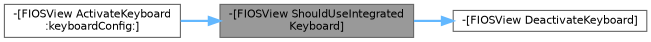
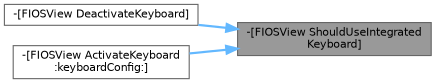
(428, 21) -> (212, 26)
